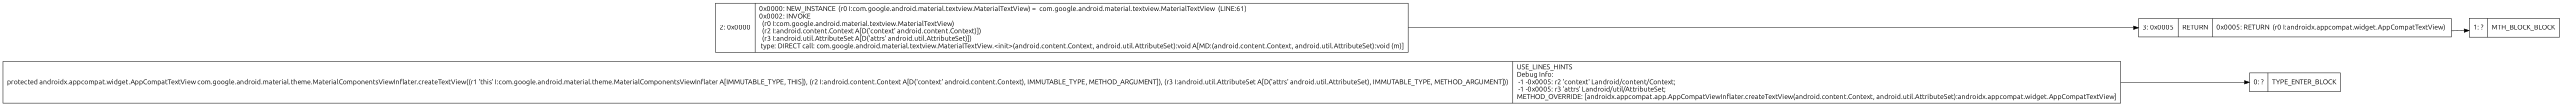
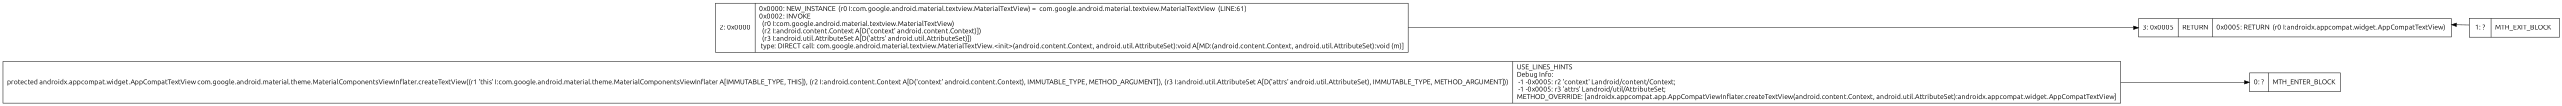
(2524, 28) -> (2523, 28)
(2458, 31) -> (2463, 25)
(2304, 82) -> (2304, 82)
